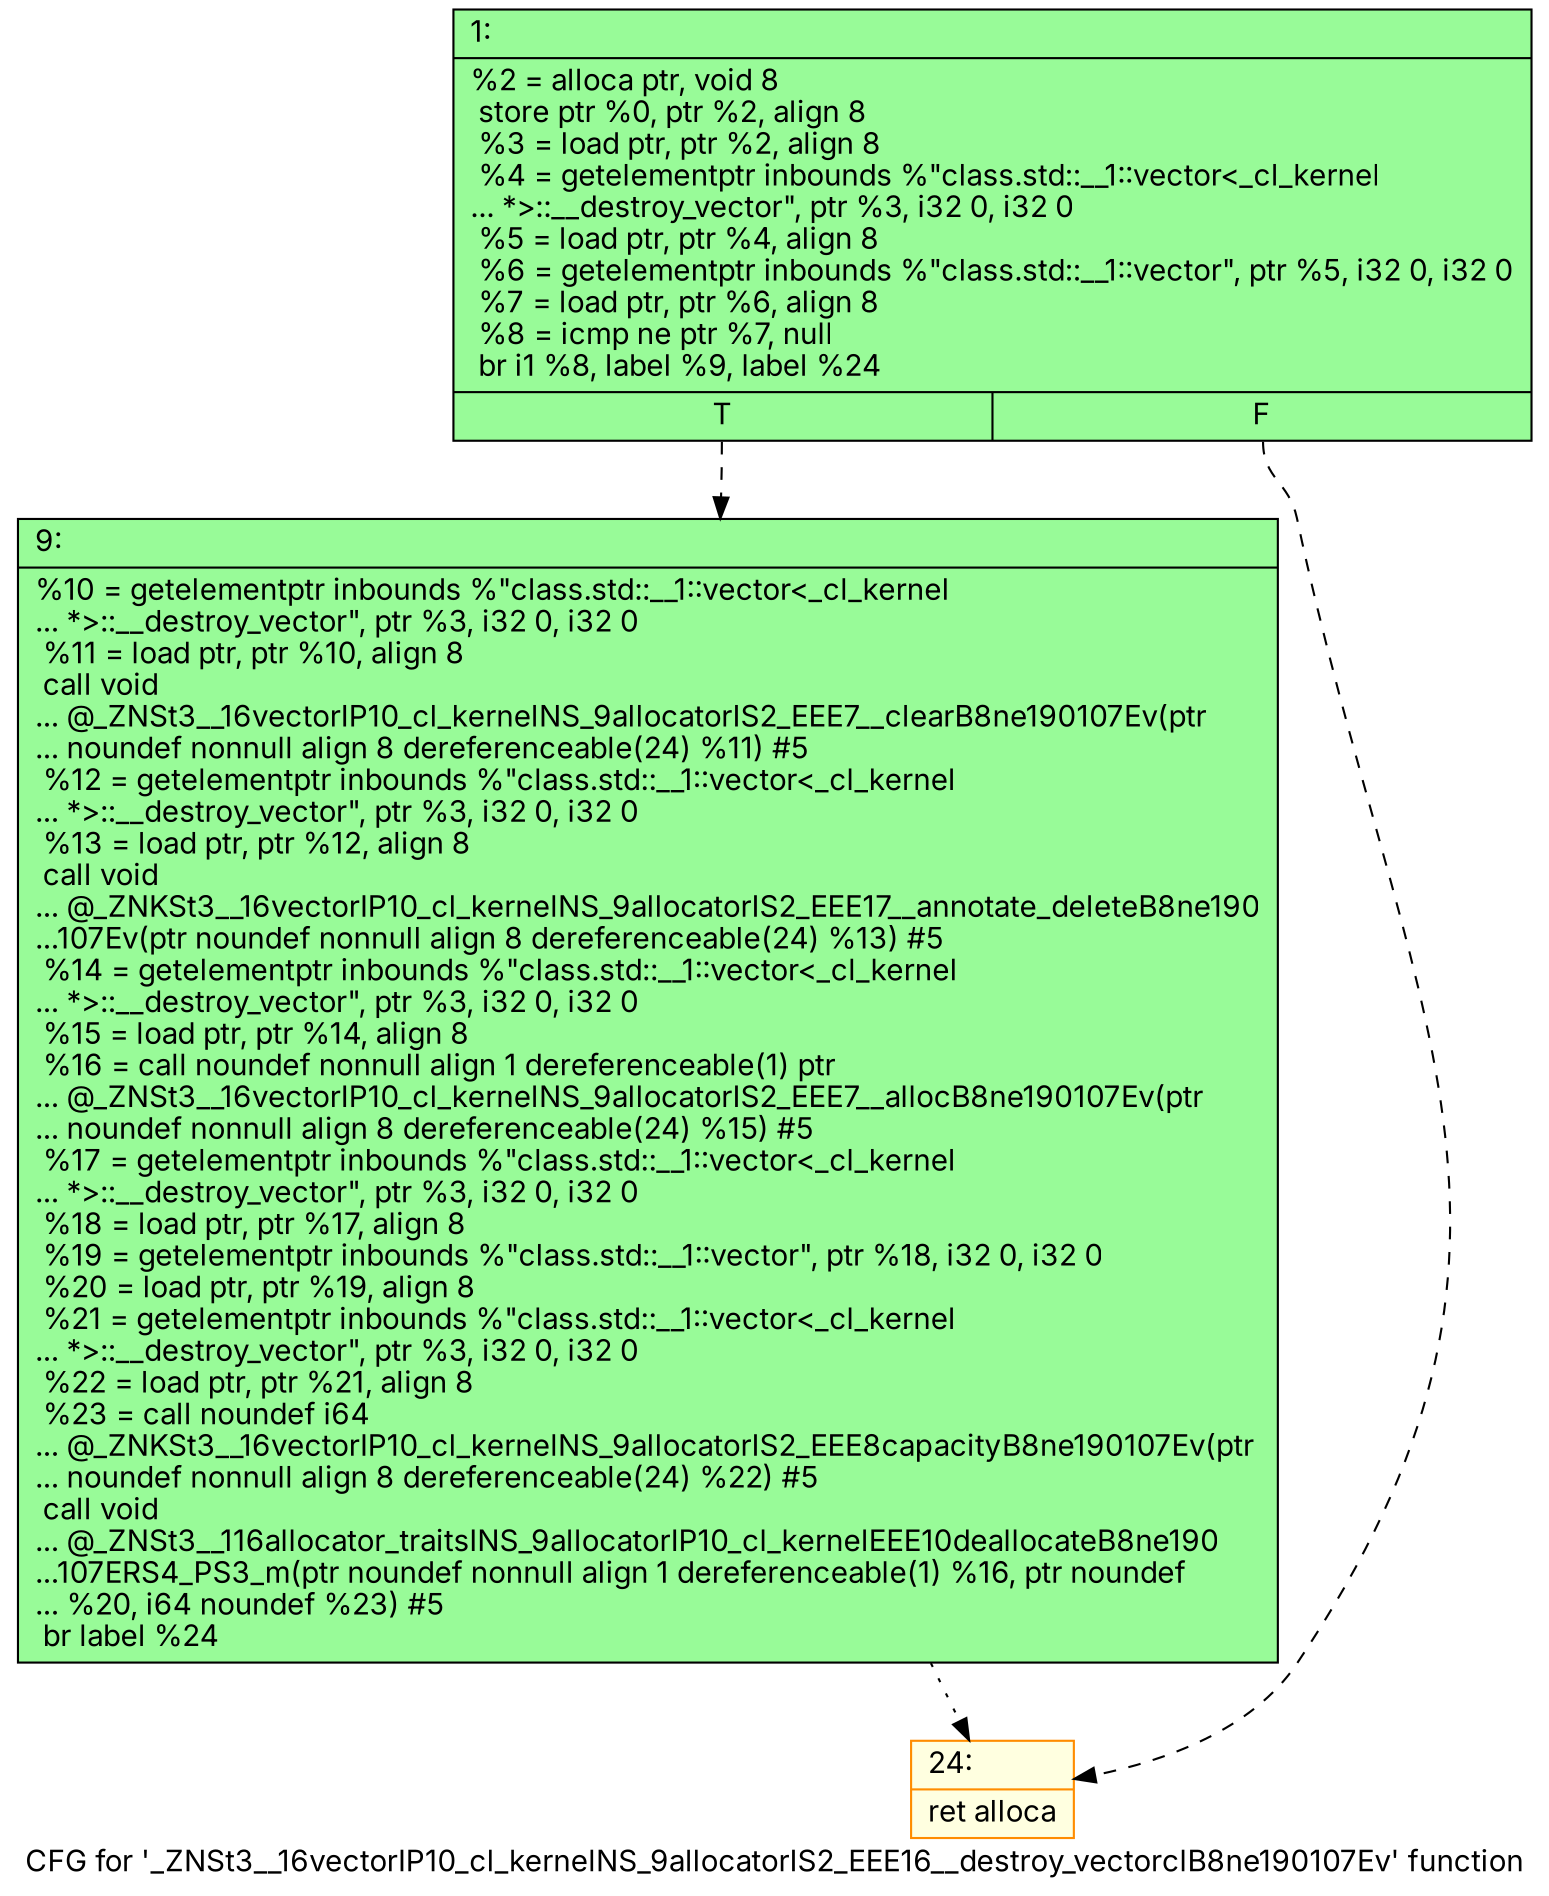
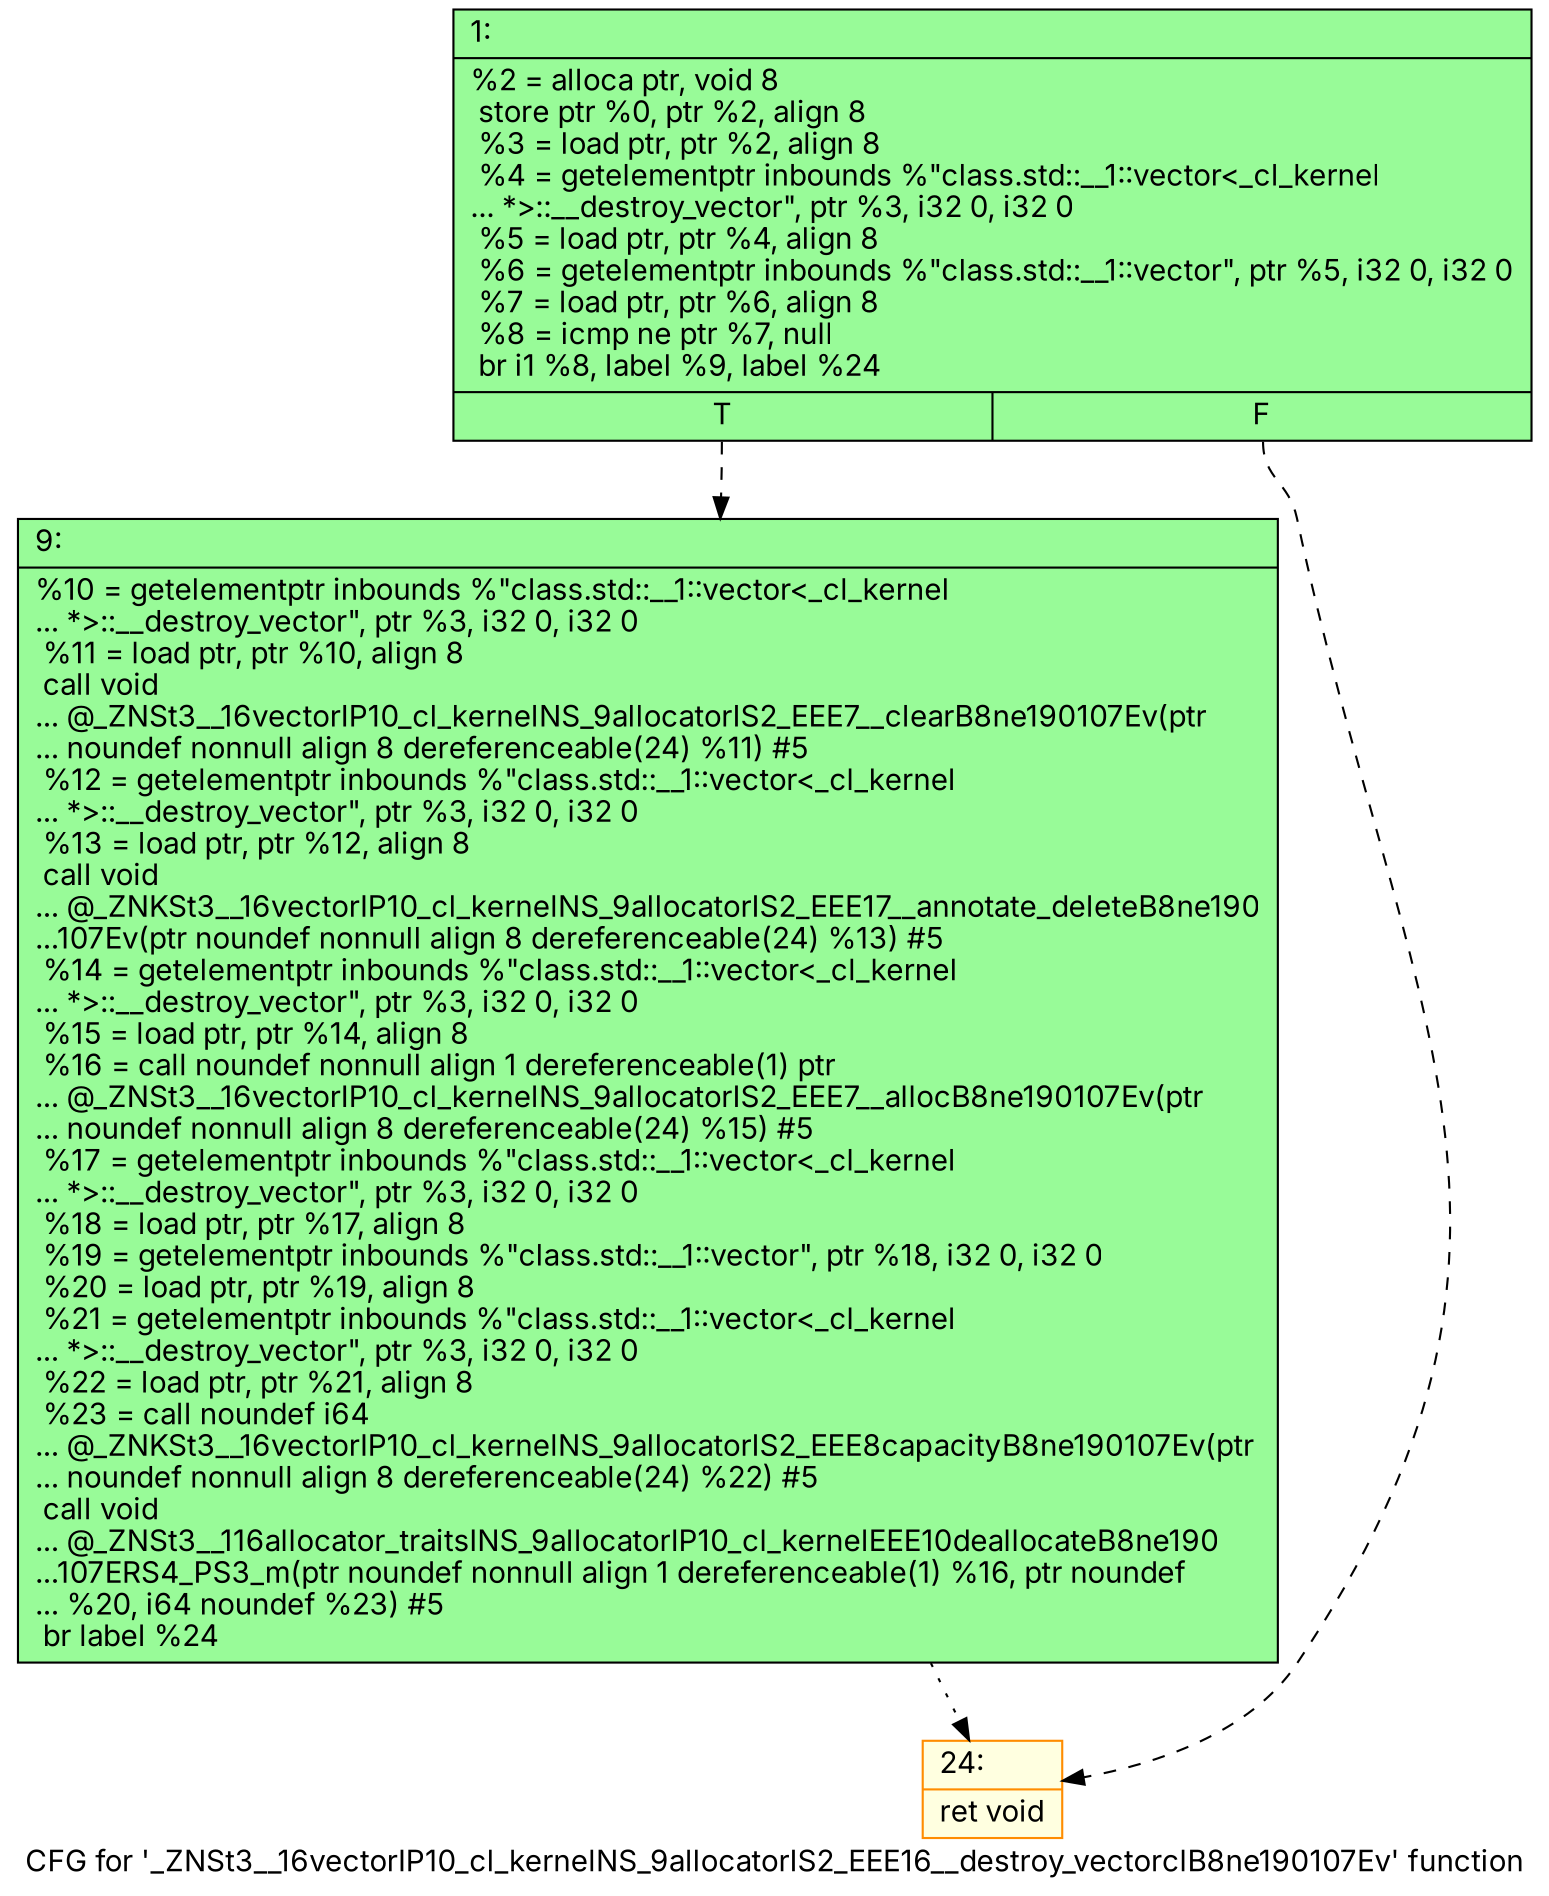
(992, 1813) -> (992, 1813)
